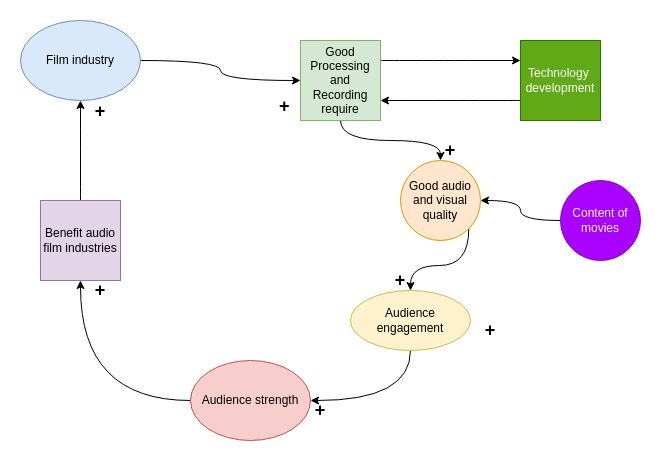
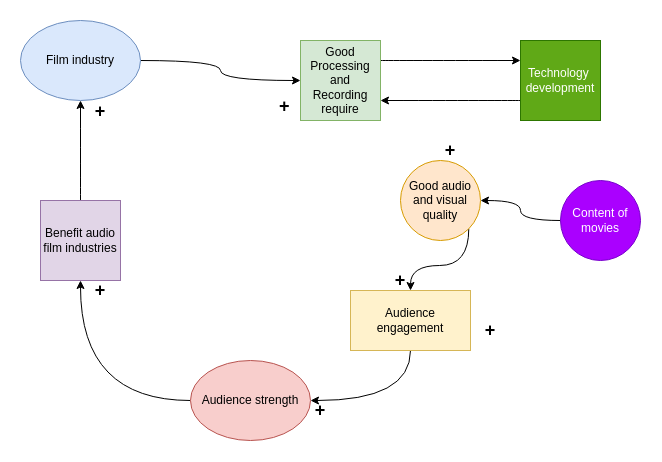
(388, 140) -> none
(411, 321) -> (411, 321)
